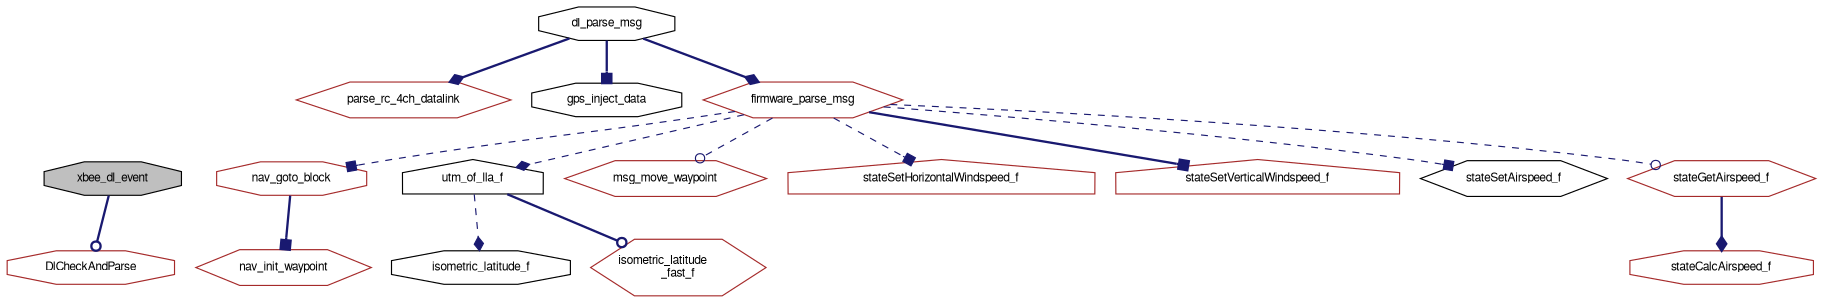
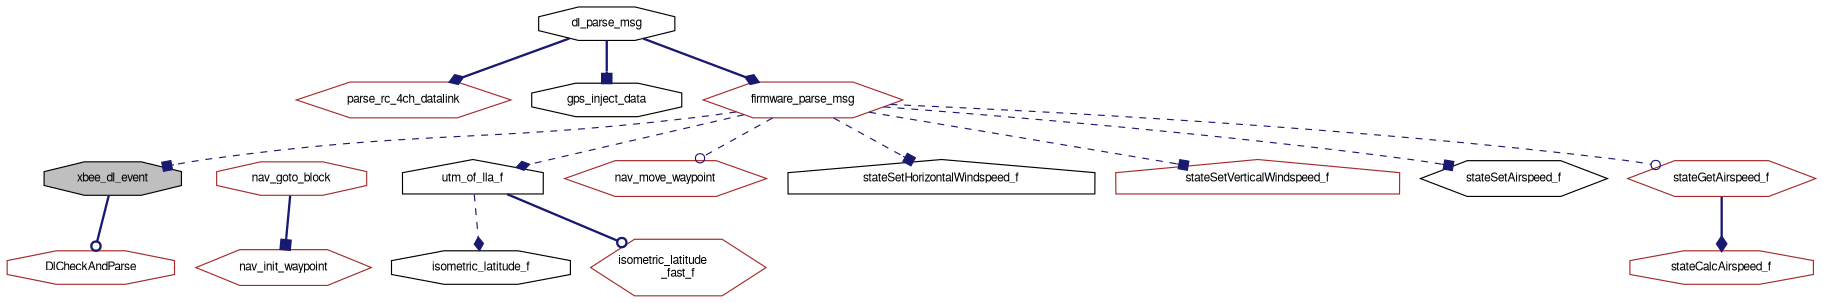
(547, 137) -> (455, 137)
(1023, 138) -> (1023, 138)
(666, 179) -> (666, 179)
(941, 179) -> (941, 179)
